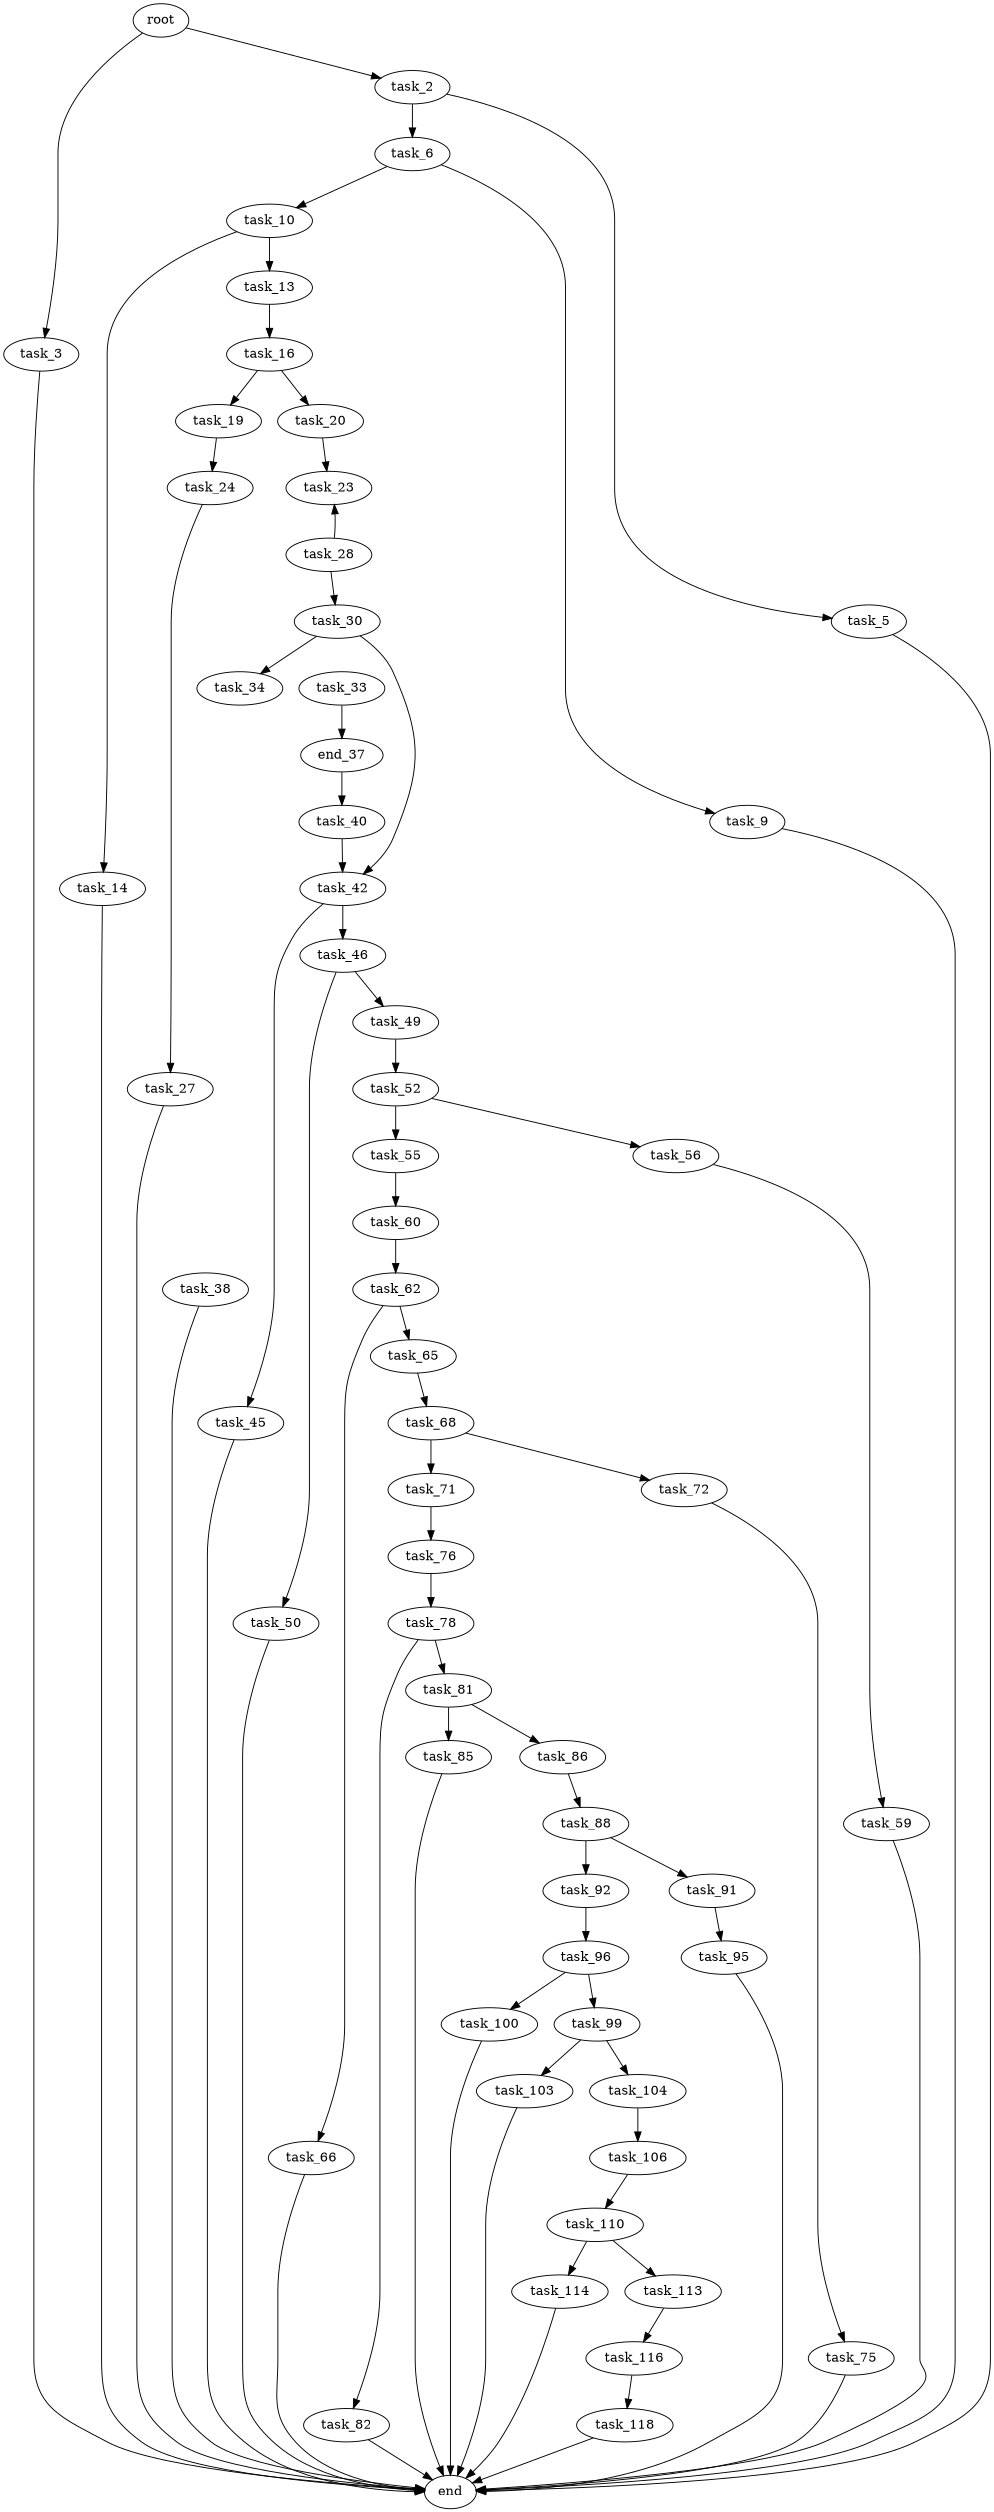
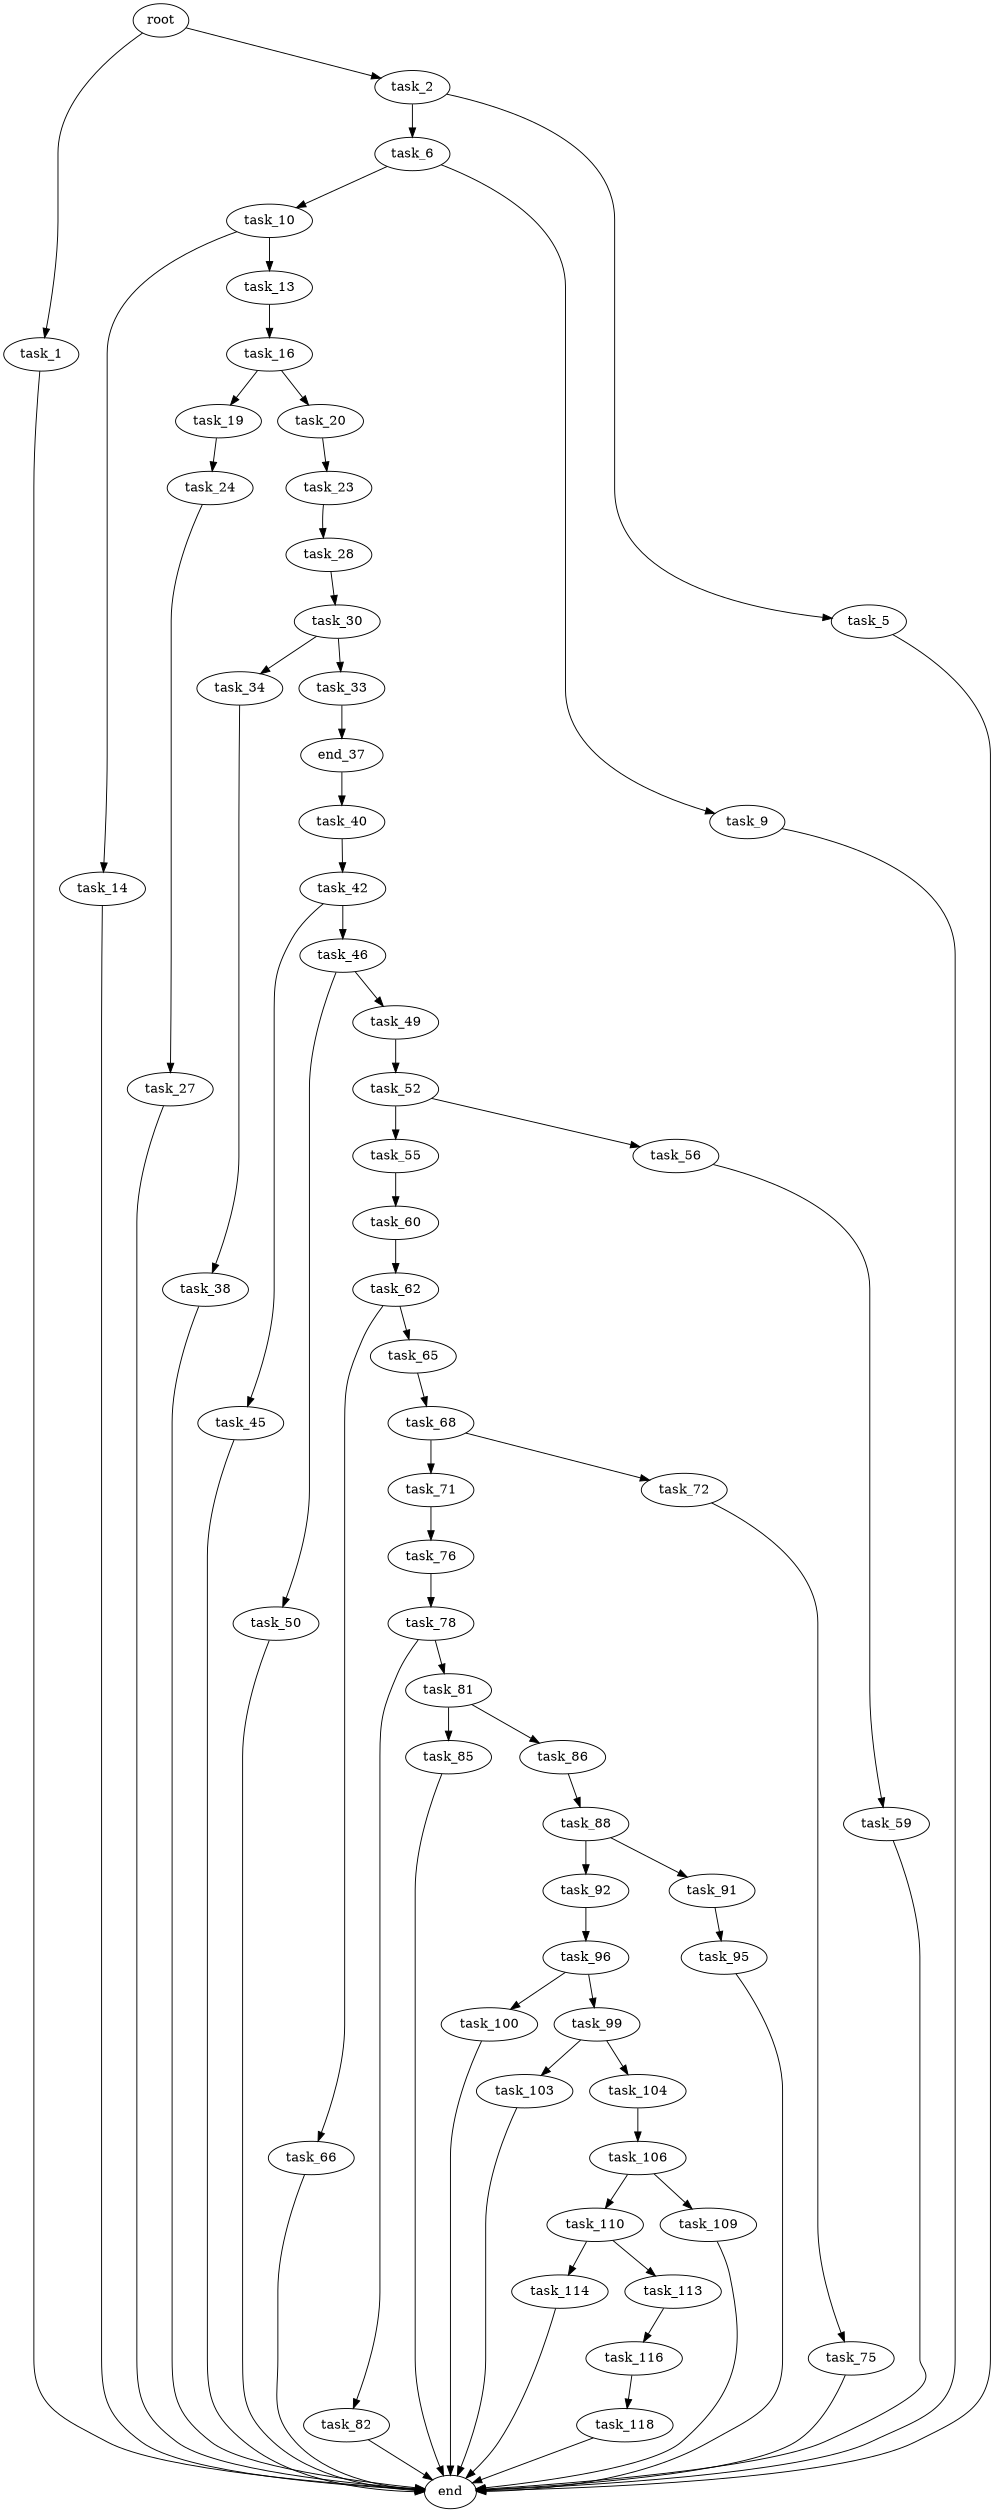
(41, 354) -> (41, 354)
(335, 526) -> (323, 517)
(415, 749) -> (339, 650)
none -> (239, 986)
none -> (708, 2225)
